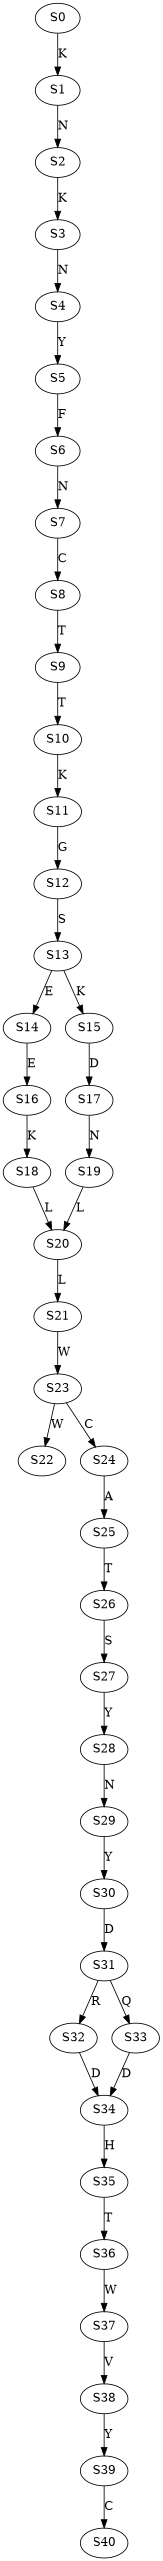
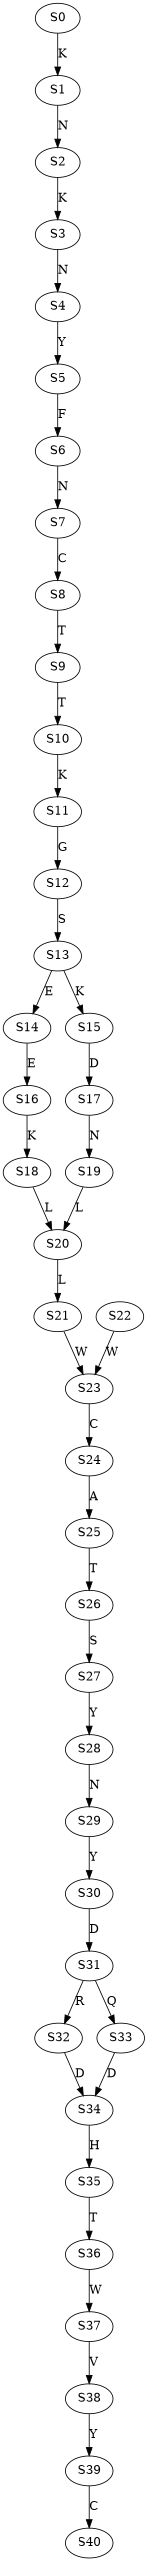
(51, 1421) -> (106, 1349)
